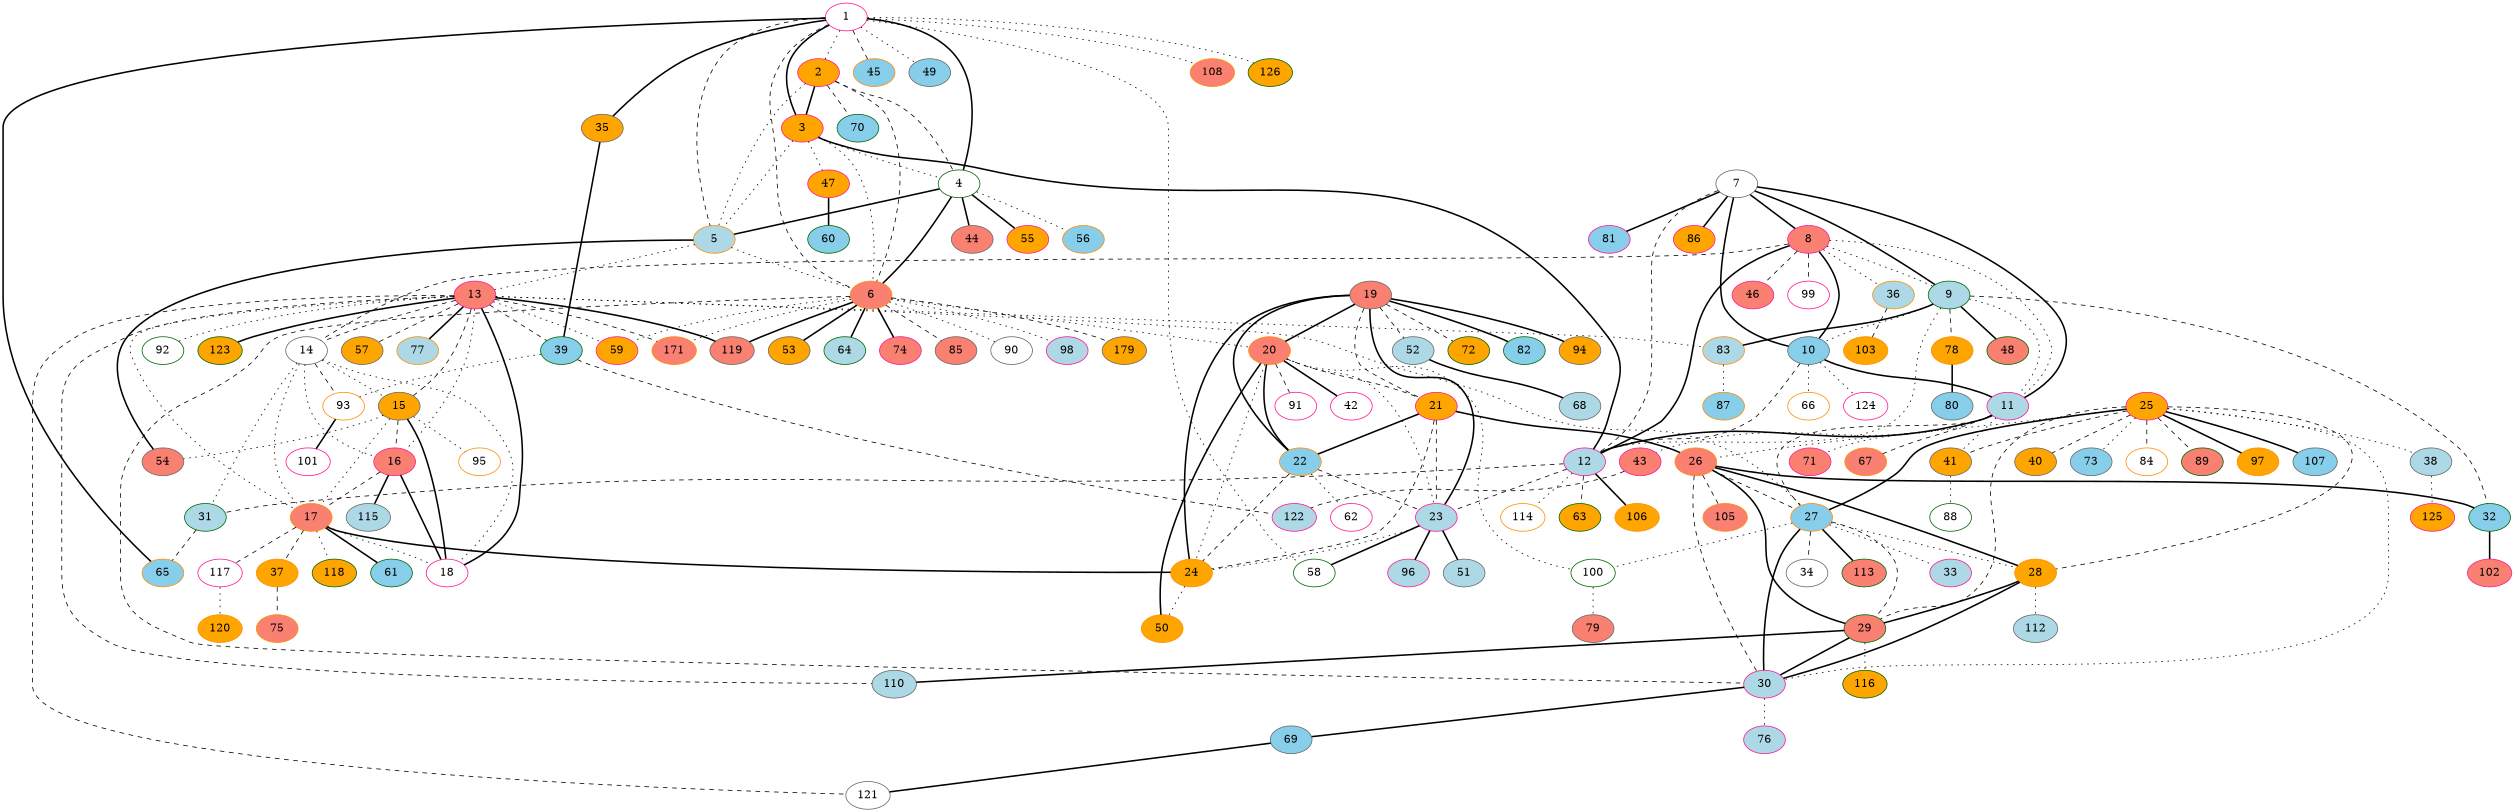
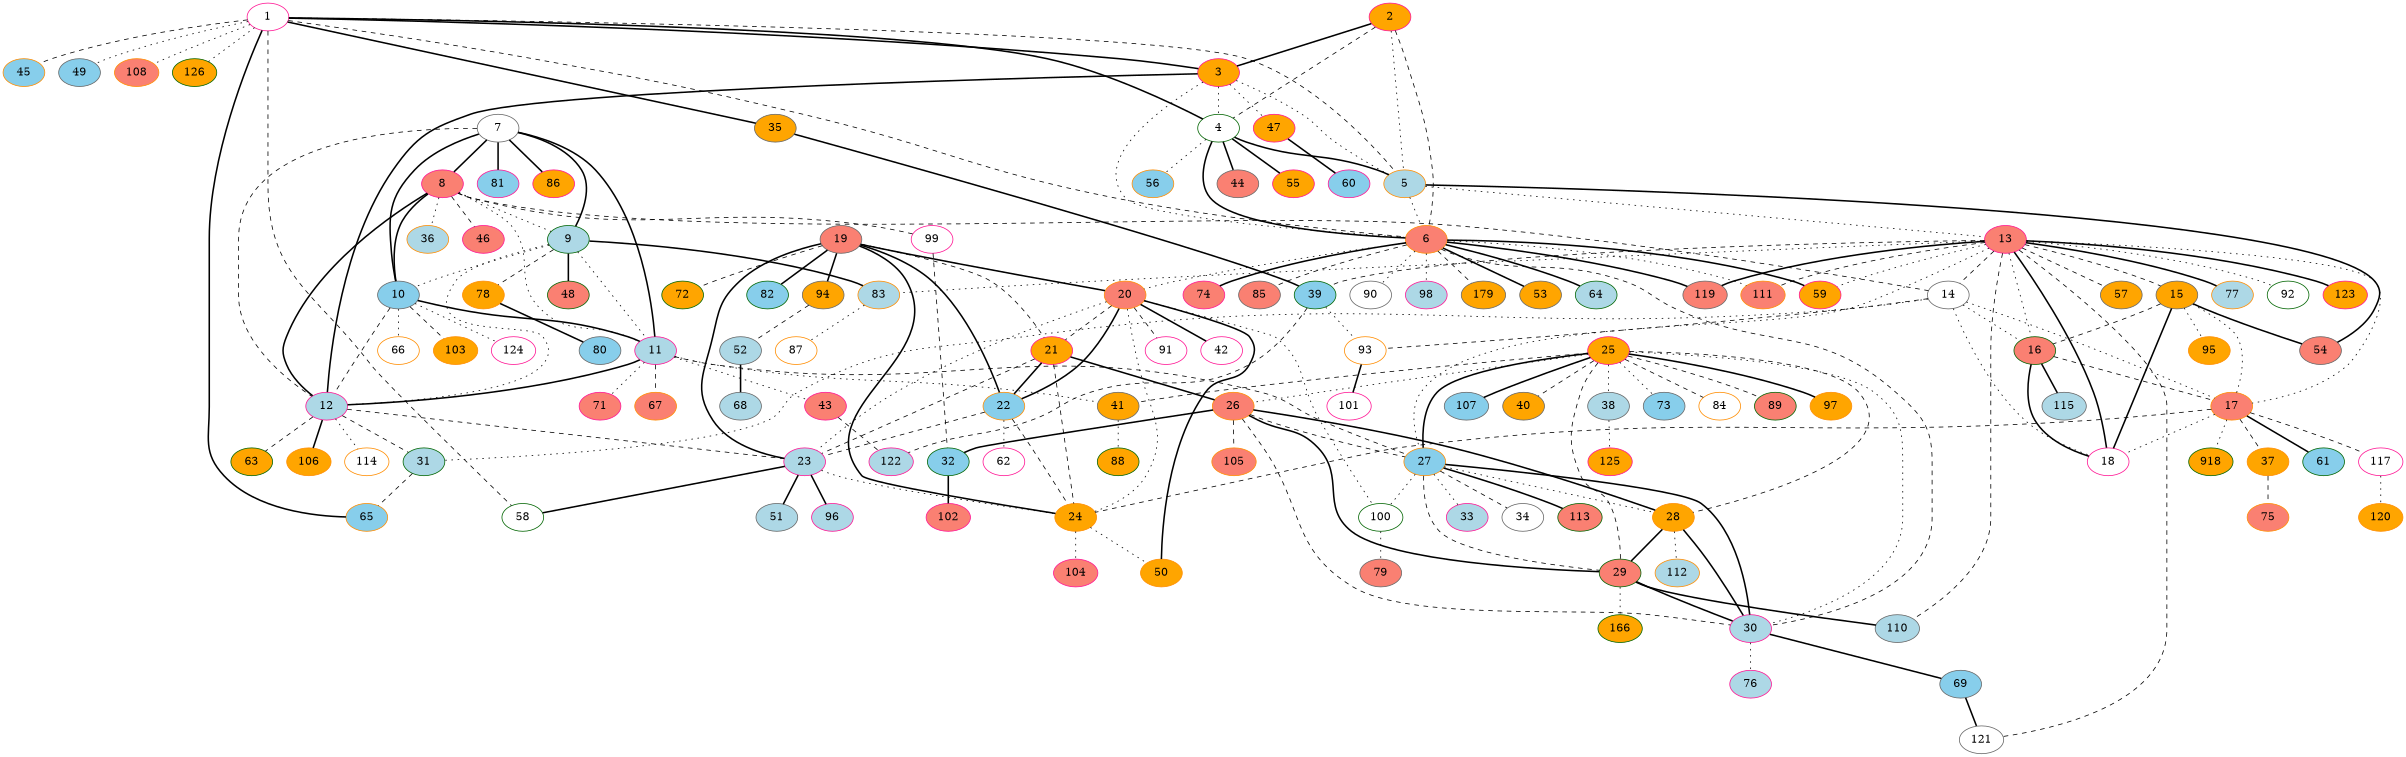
(832, 45) -> none
(858, 128) -> none
(1168, 200) -> (315, 301)
(829, 239) -> (1349, 184)
(740, 313) -> (1601, 248)
(1392, 323) -> (782, 323)
(1877, 328) -> (427, 323)
(2258, 342) -> (941, 355)
(220, 351) -> (2345, 295)
(674, 351) -> (1763, 295)
(353, 378) -> none
(1724, 406) -> (796, 351)
(285, 442) -> (2247, 325)
(395, 462) -> (2035, 351)
(480, 462) -> (2209, 351)
(1951, 517) -> (1118, 462)
(747, 566) -> (1650, 428)
(334, 573) -> (2211, 462)
none -> (1076, 573)
(2036, 629) -> (1677, 573)
(1865, 684) -> (1620, 629)
